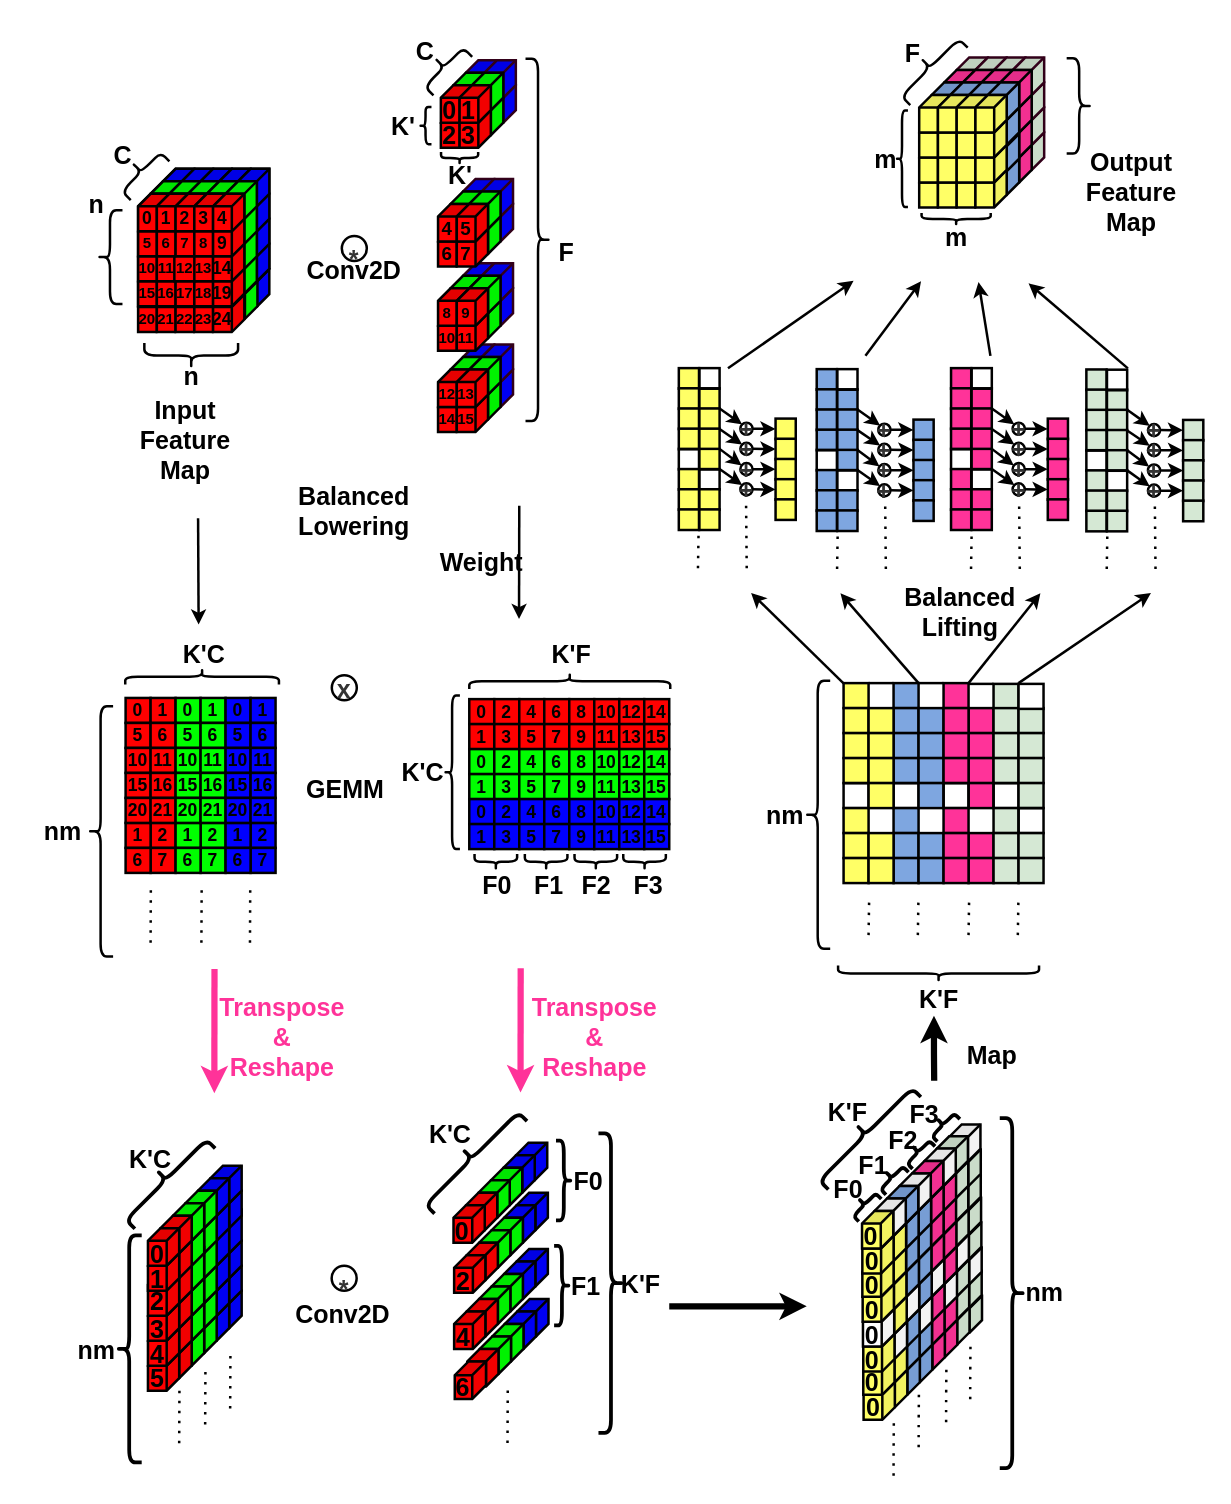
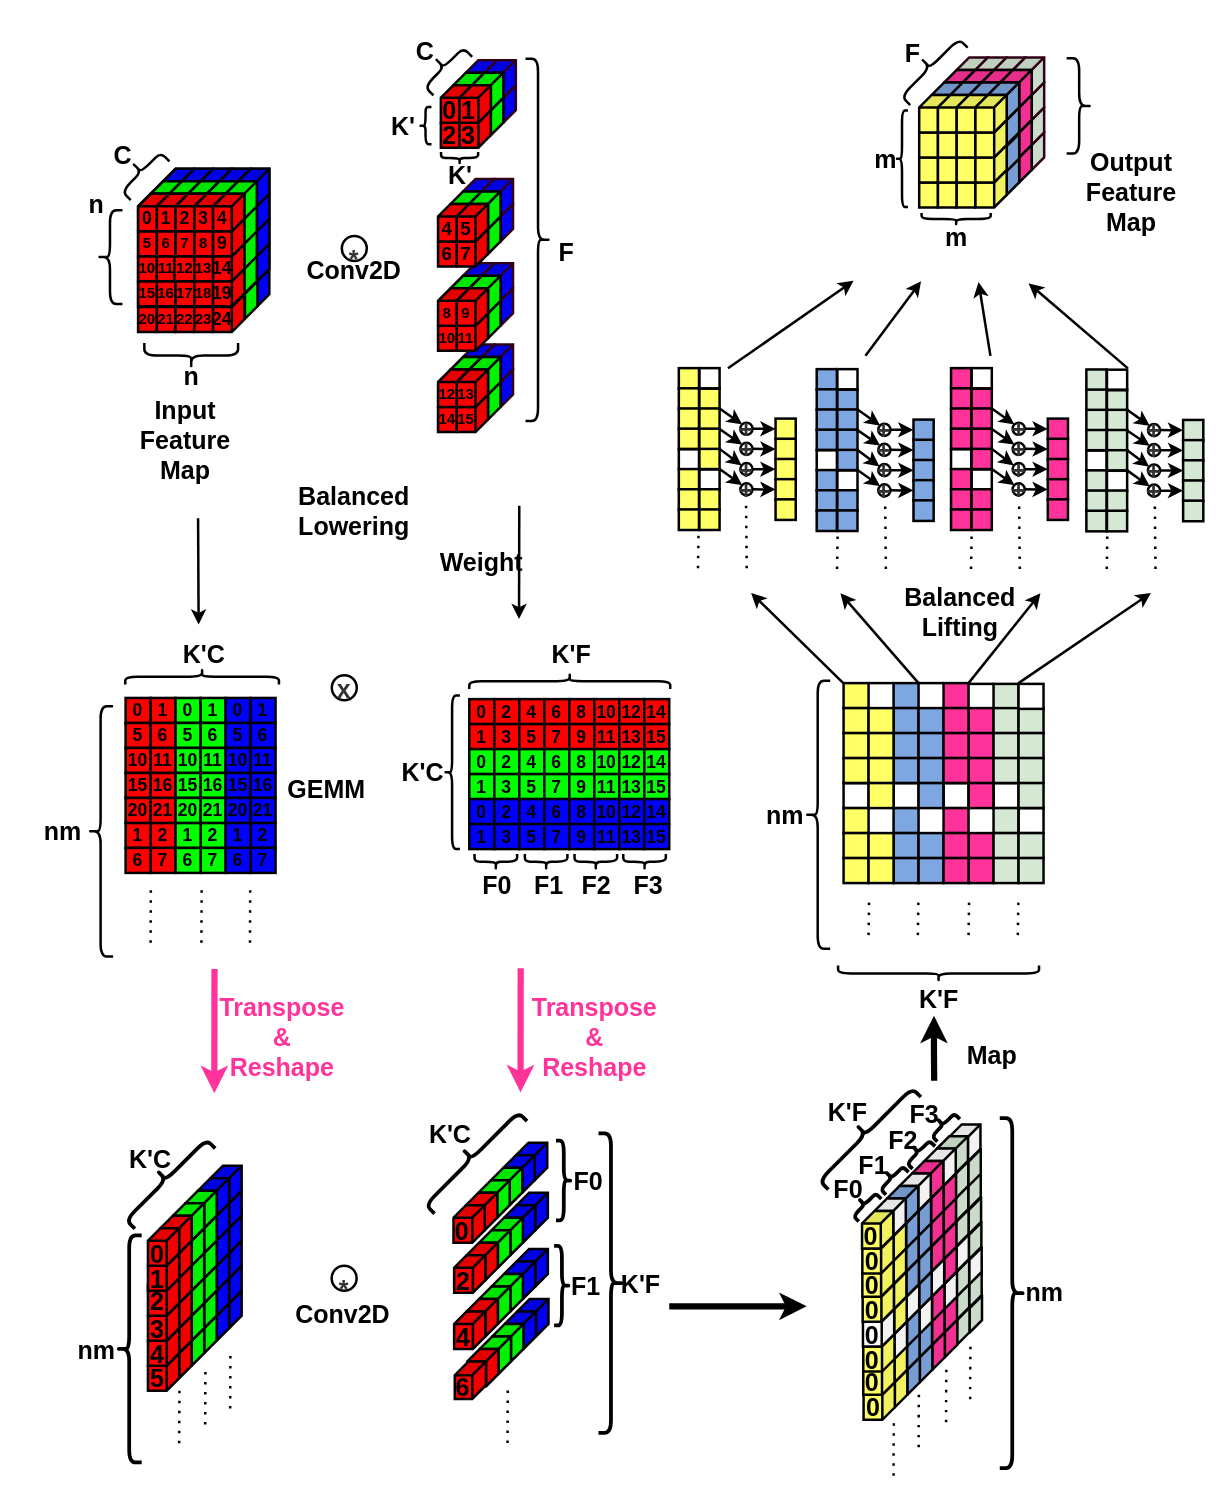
(345, 788) -> (326, 788)
